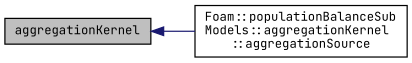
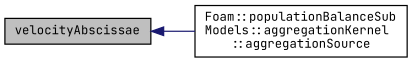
(78, 31) -> (78, 31)
